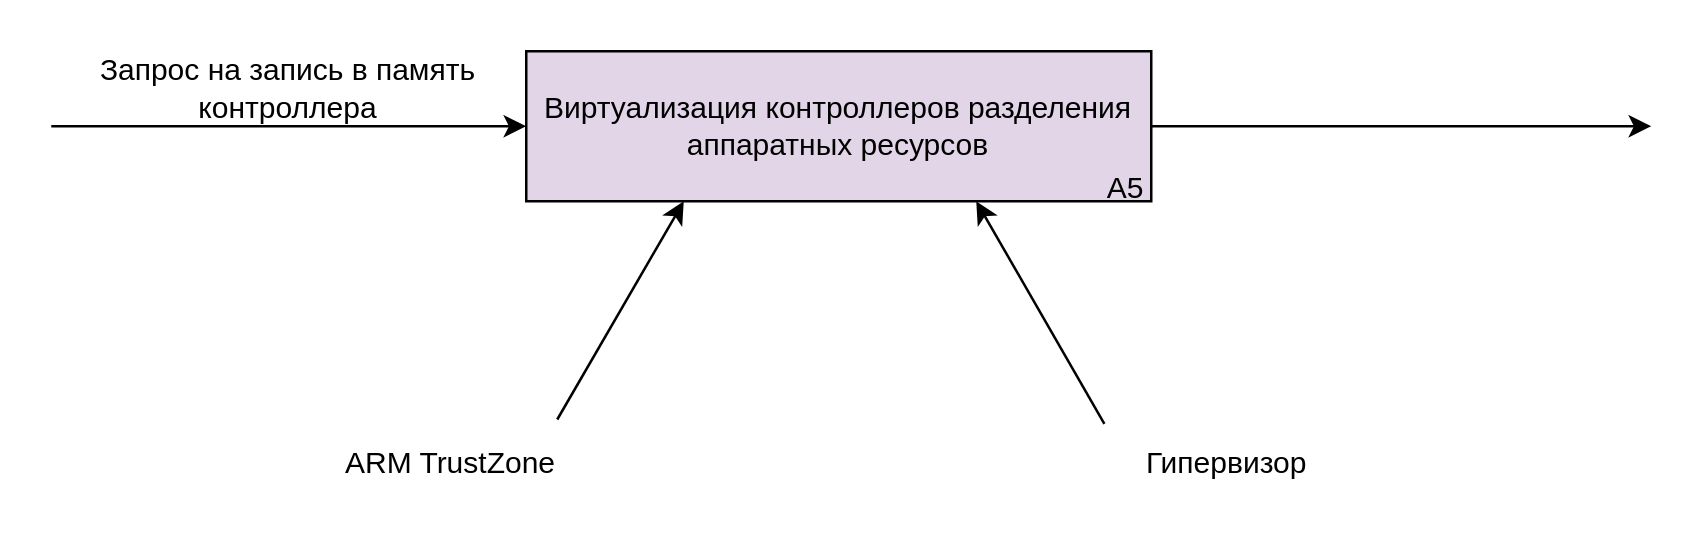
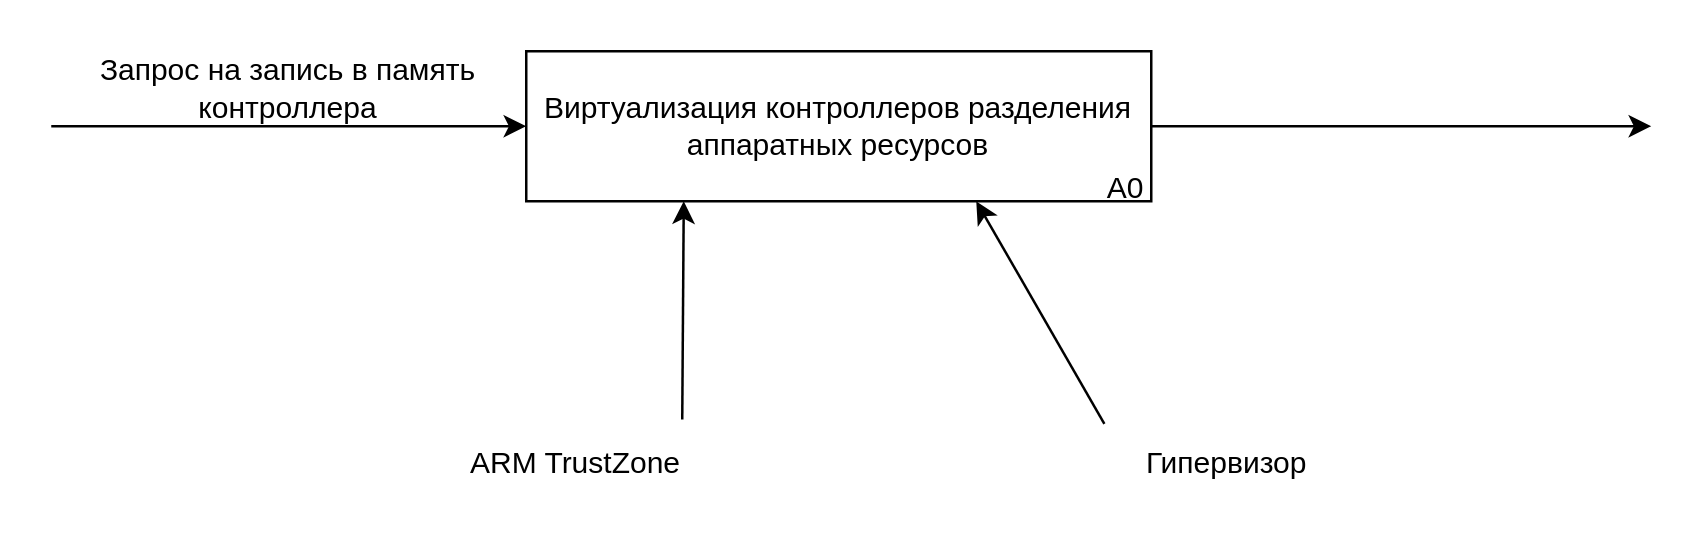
(839, 126) -> (839, 126)
(1126, 189) -> (1126, 189)
(451, 464) -> (576, 464)
